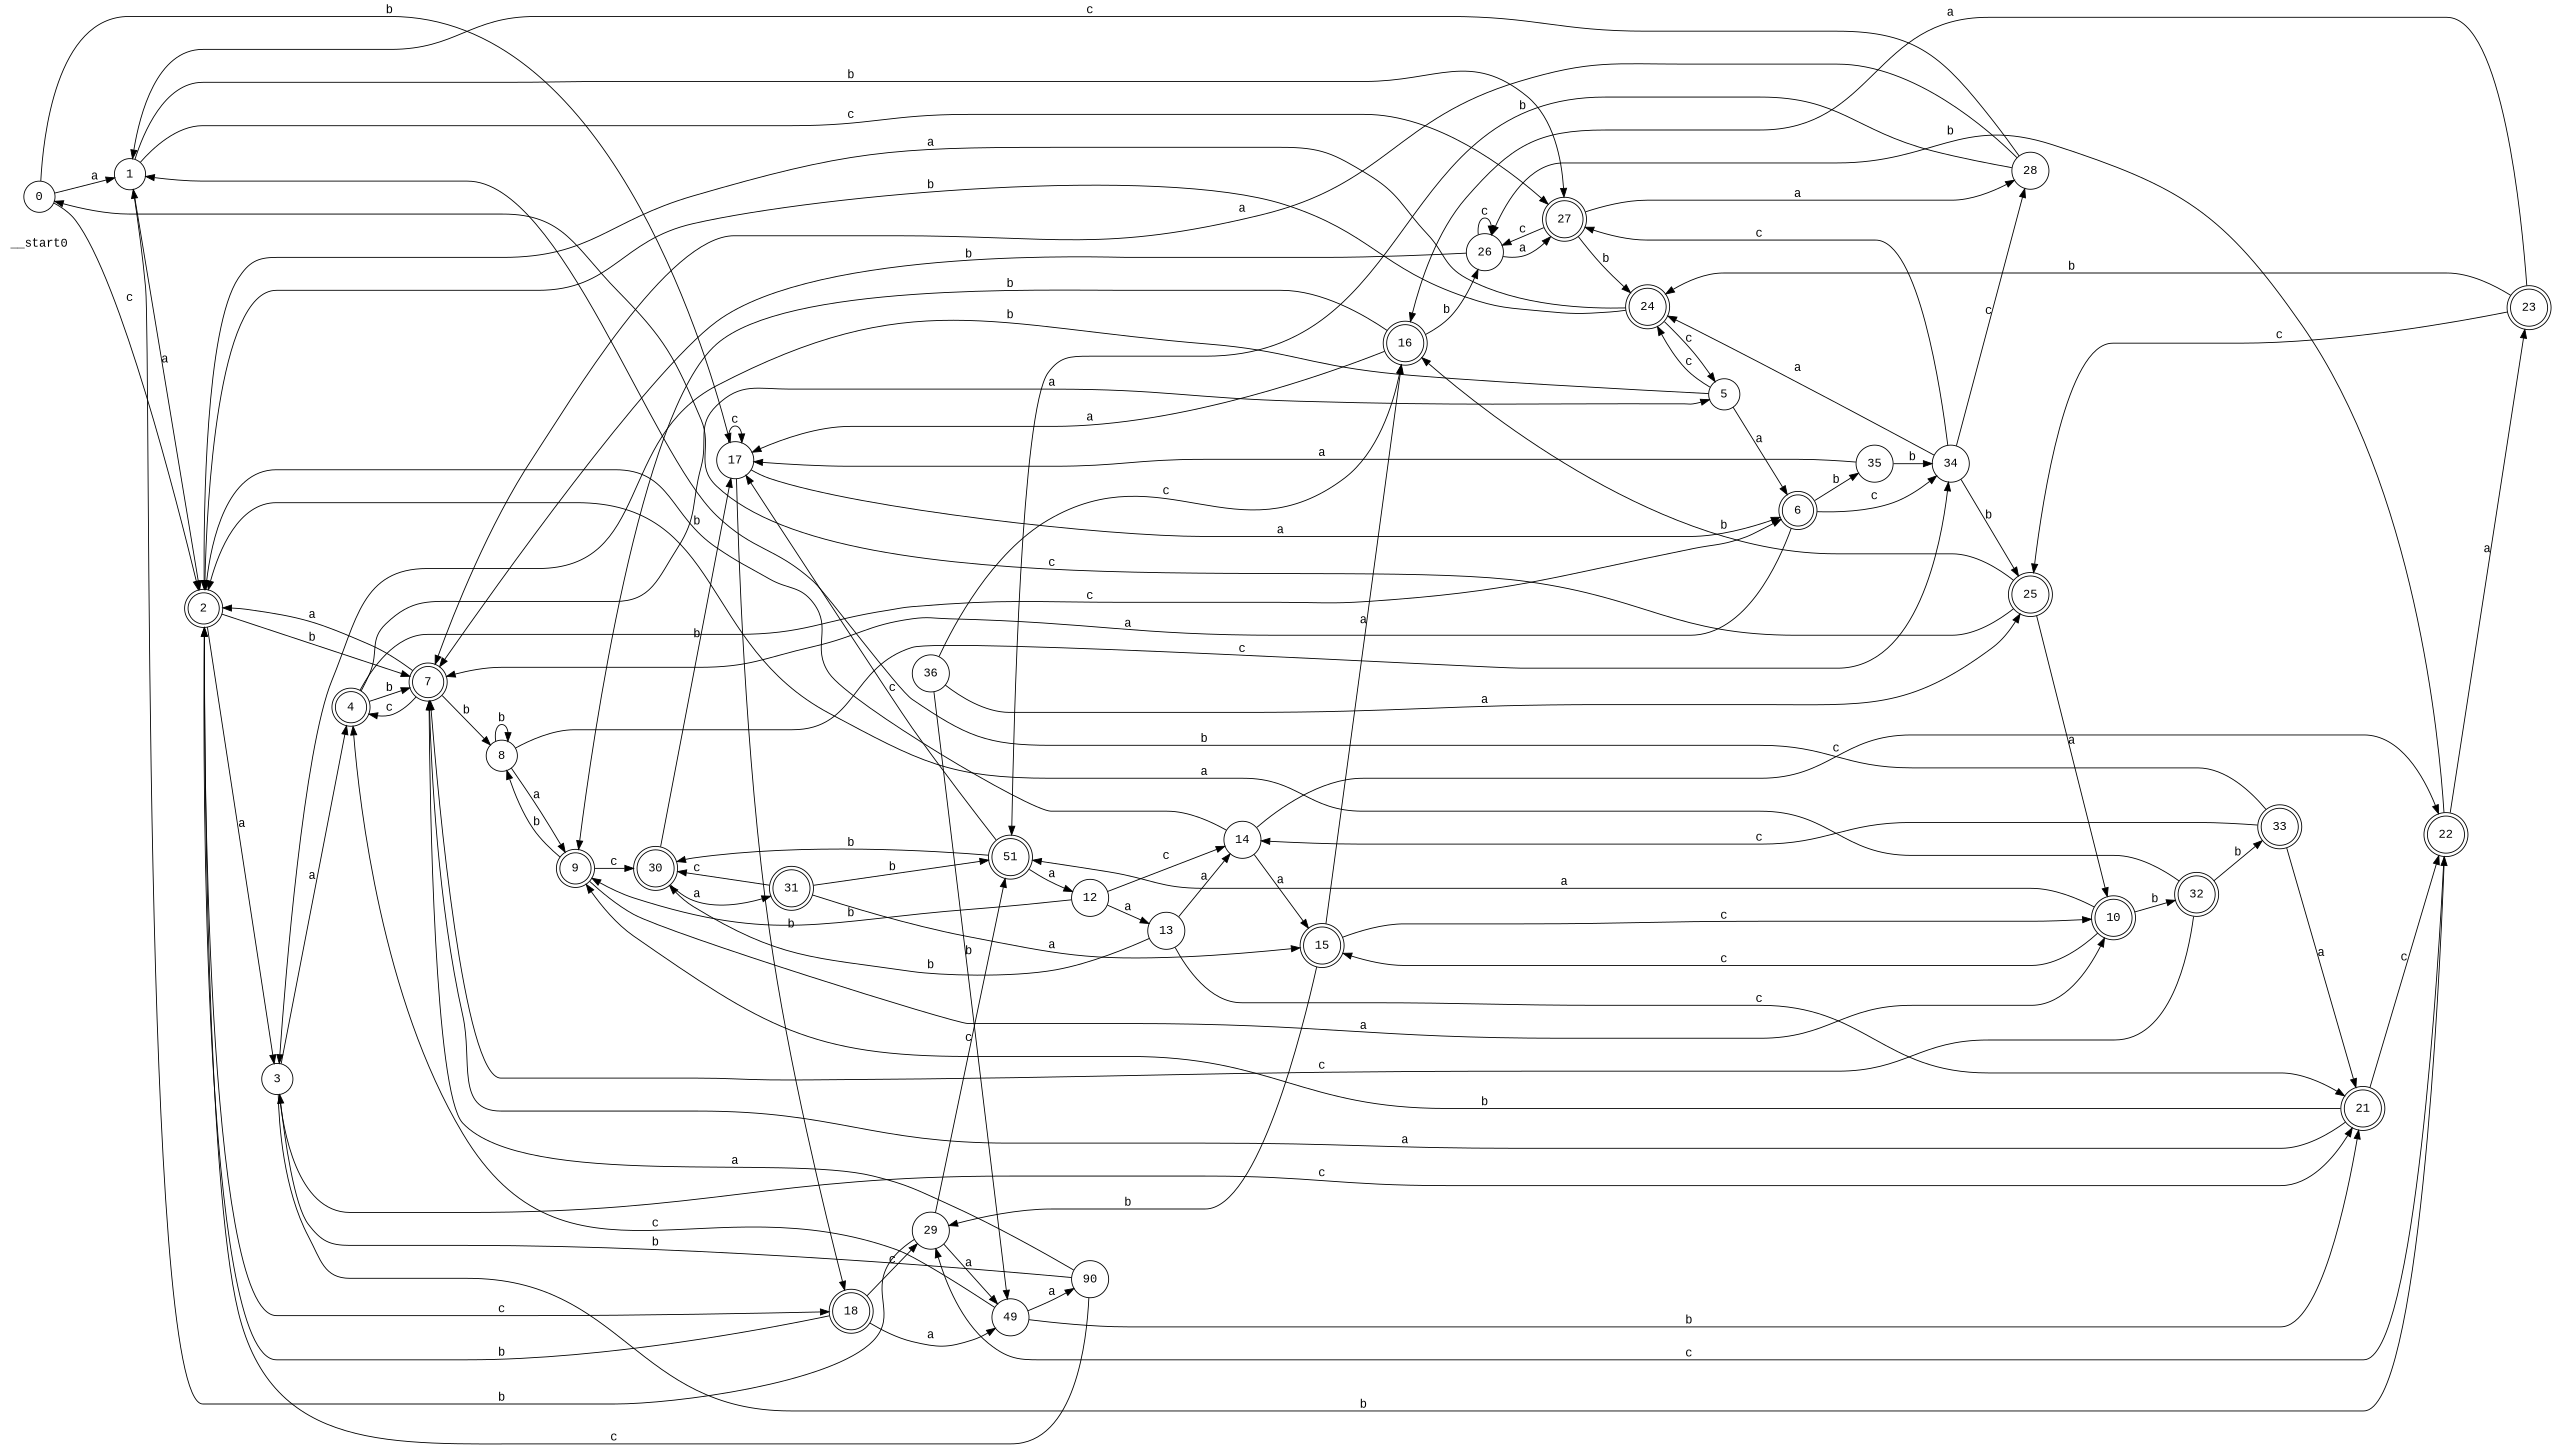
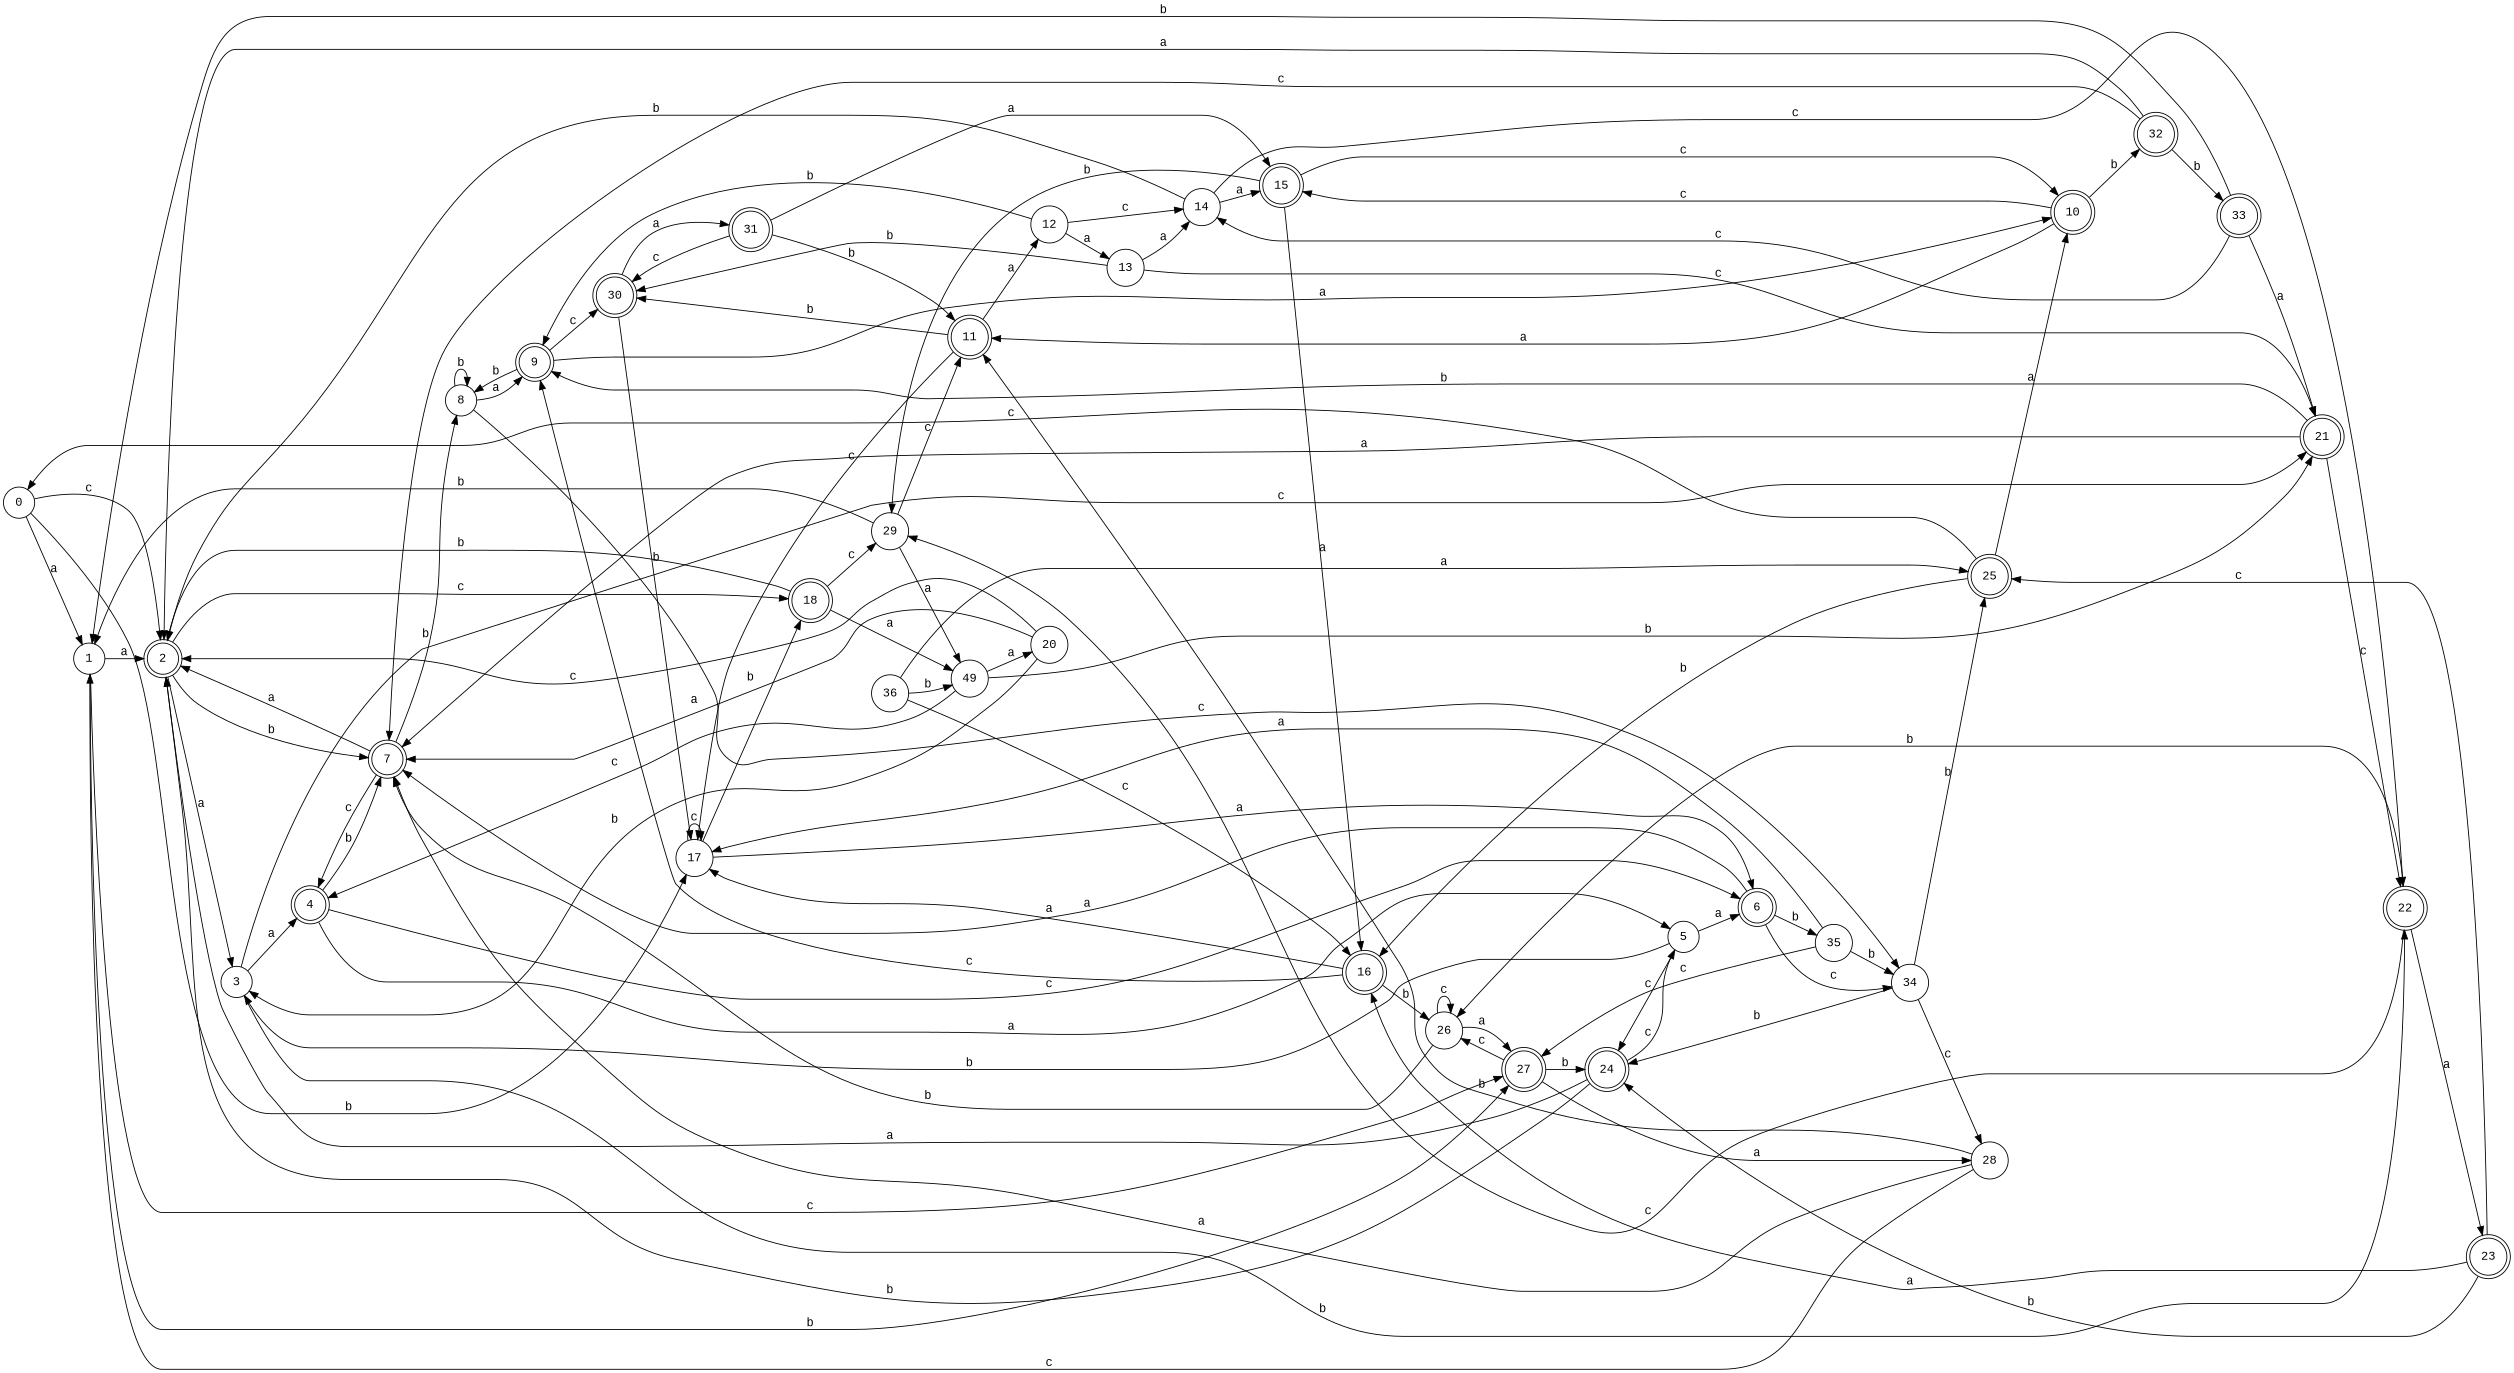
(1847, 240) -> (1675, 983)
(39, 244) -> none
(1010, 284) -> (970, 962)
(1798, 368) -> (1757, 1016)
(1010, 857) -> (970, 337)
(1090, 1279) -> (1049, 645)
